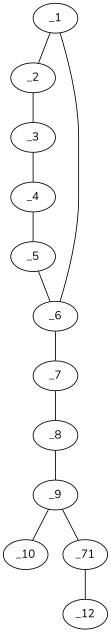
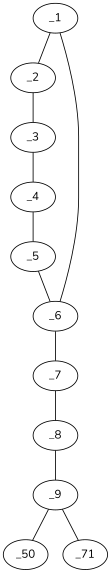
(26, 555) -> (26, 555)
(85, 614) -> none
